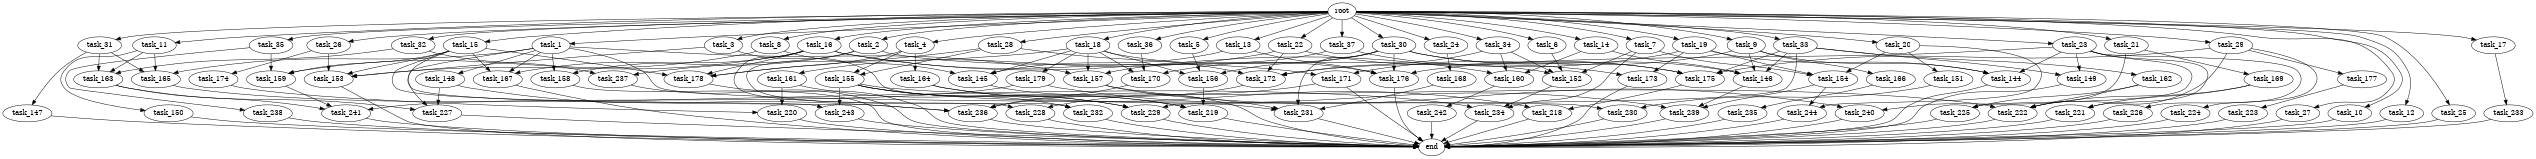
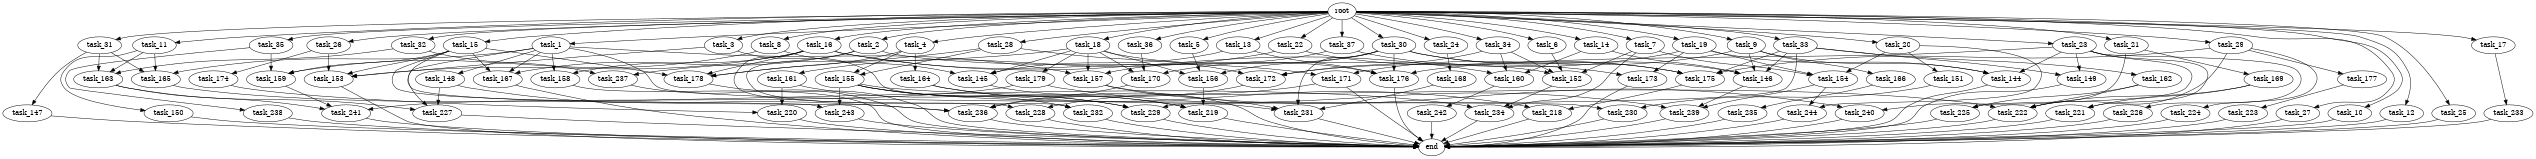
(1277, 60) -> none
